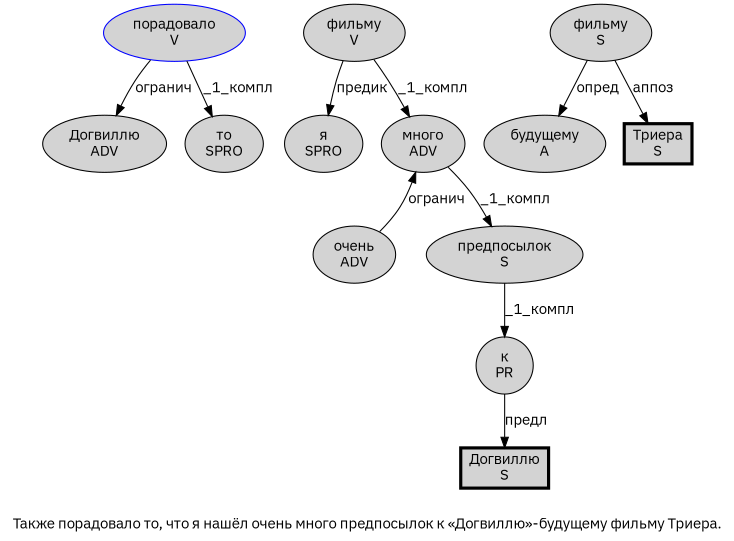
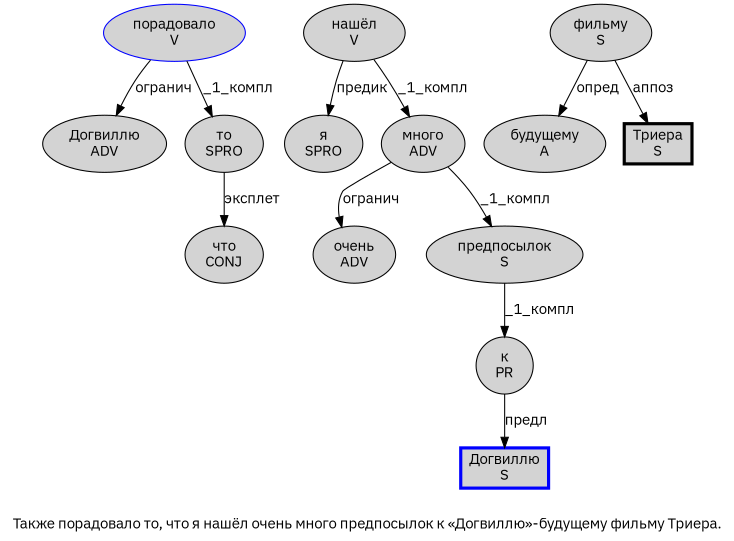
(354, 33) -> (354, 33)
(399, 209) -> (355, 183)
none -> (224, 255)
(505, 468) -> (505, 468)
